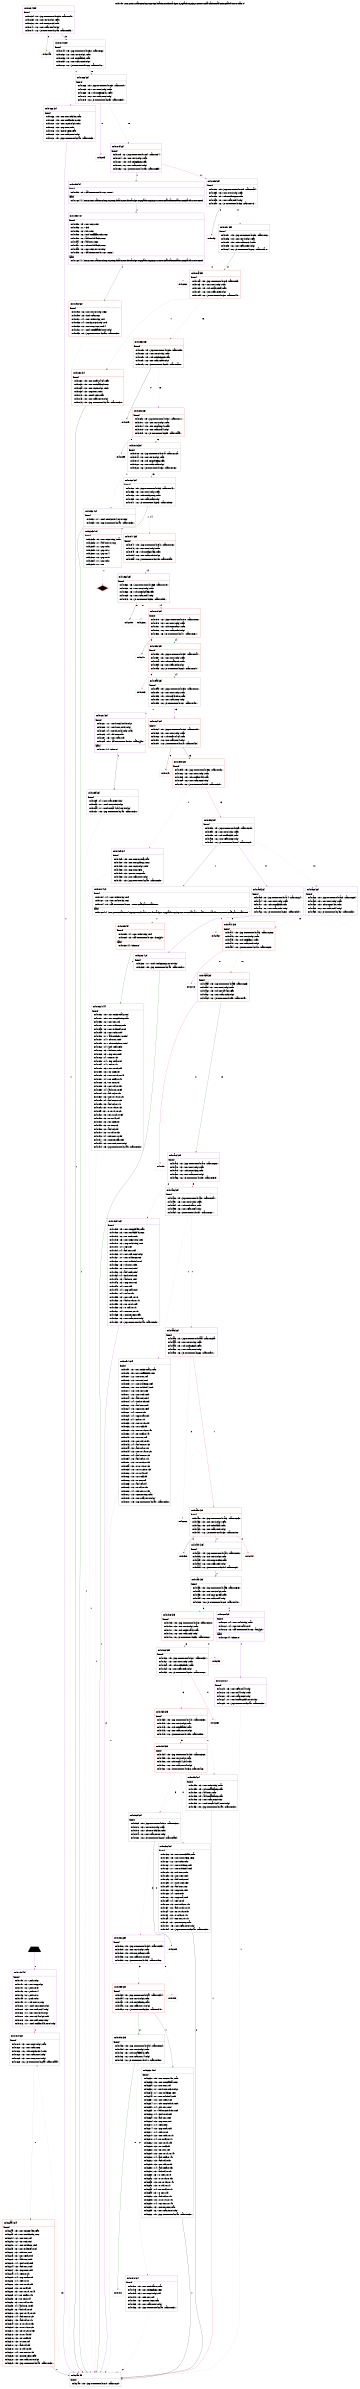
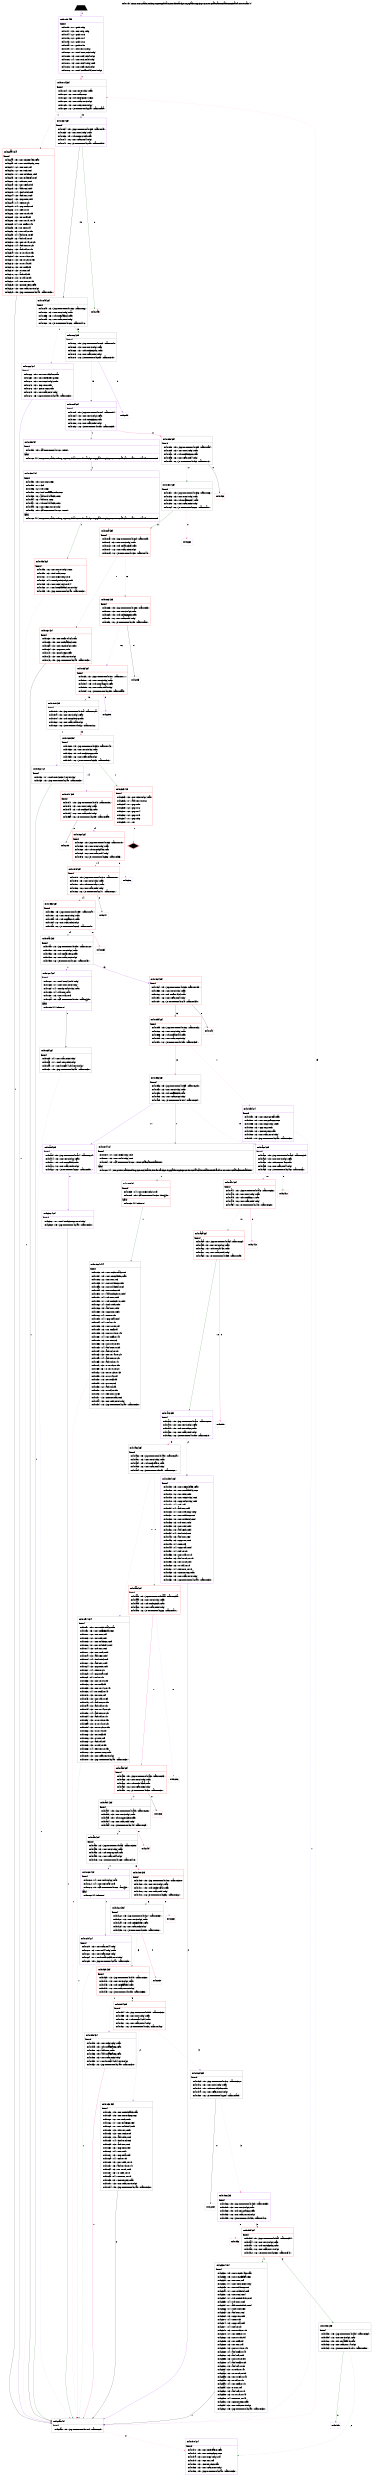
none -> (81, 114)
(134, 611) -> (71, 831)
(244, 1543) -> (140, 1836)
(138, 2344) -> (144, 2441)
